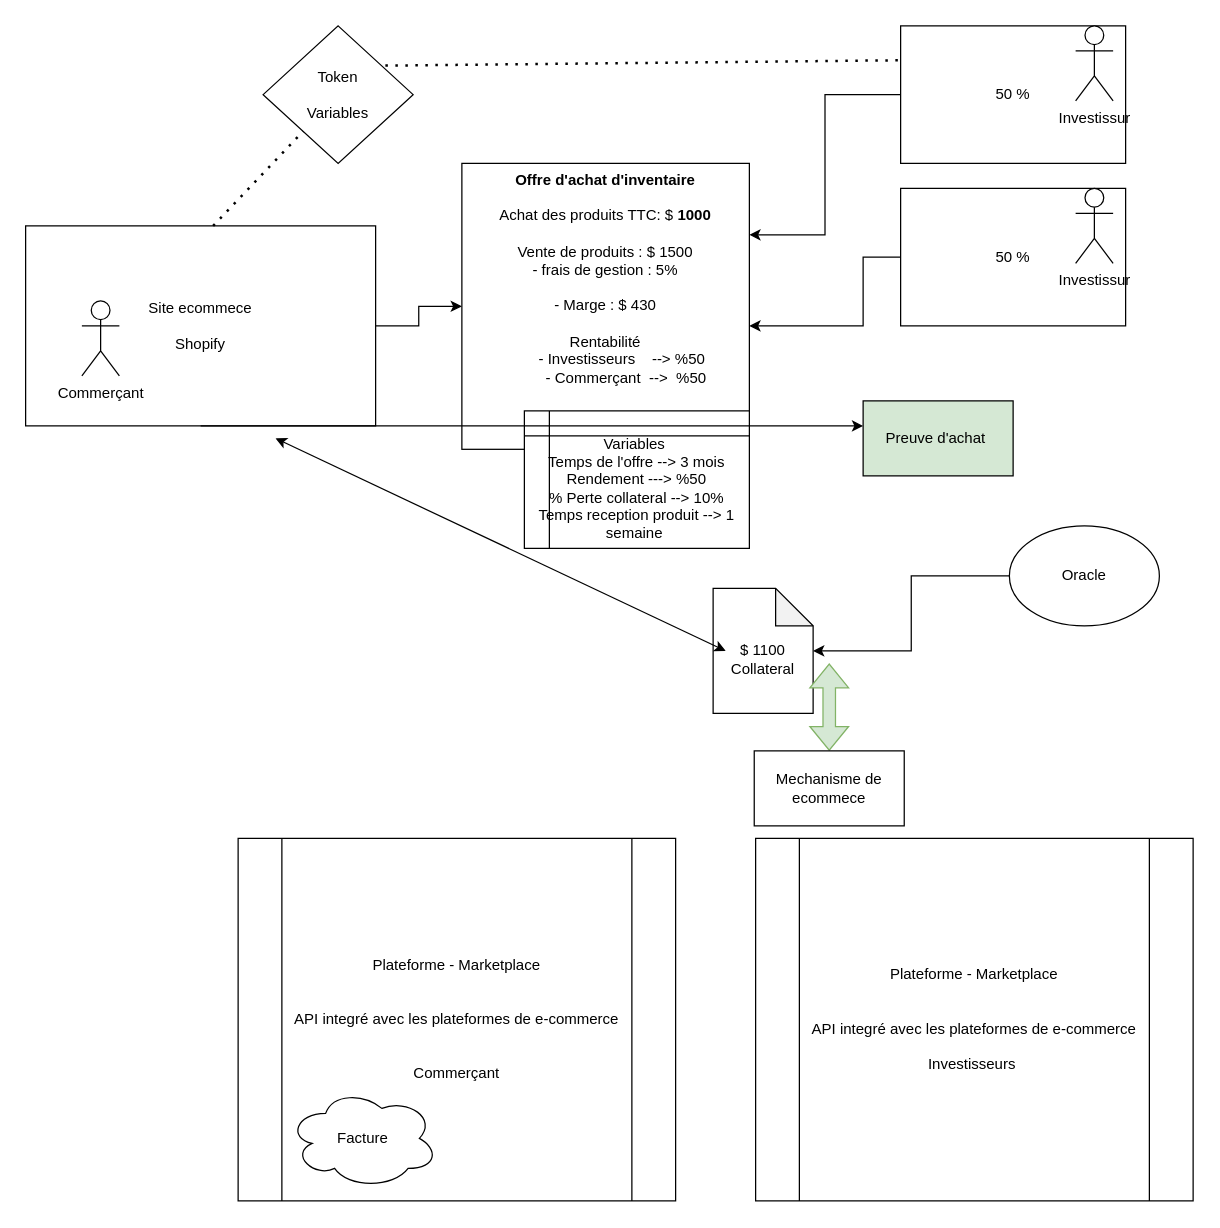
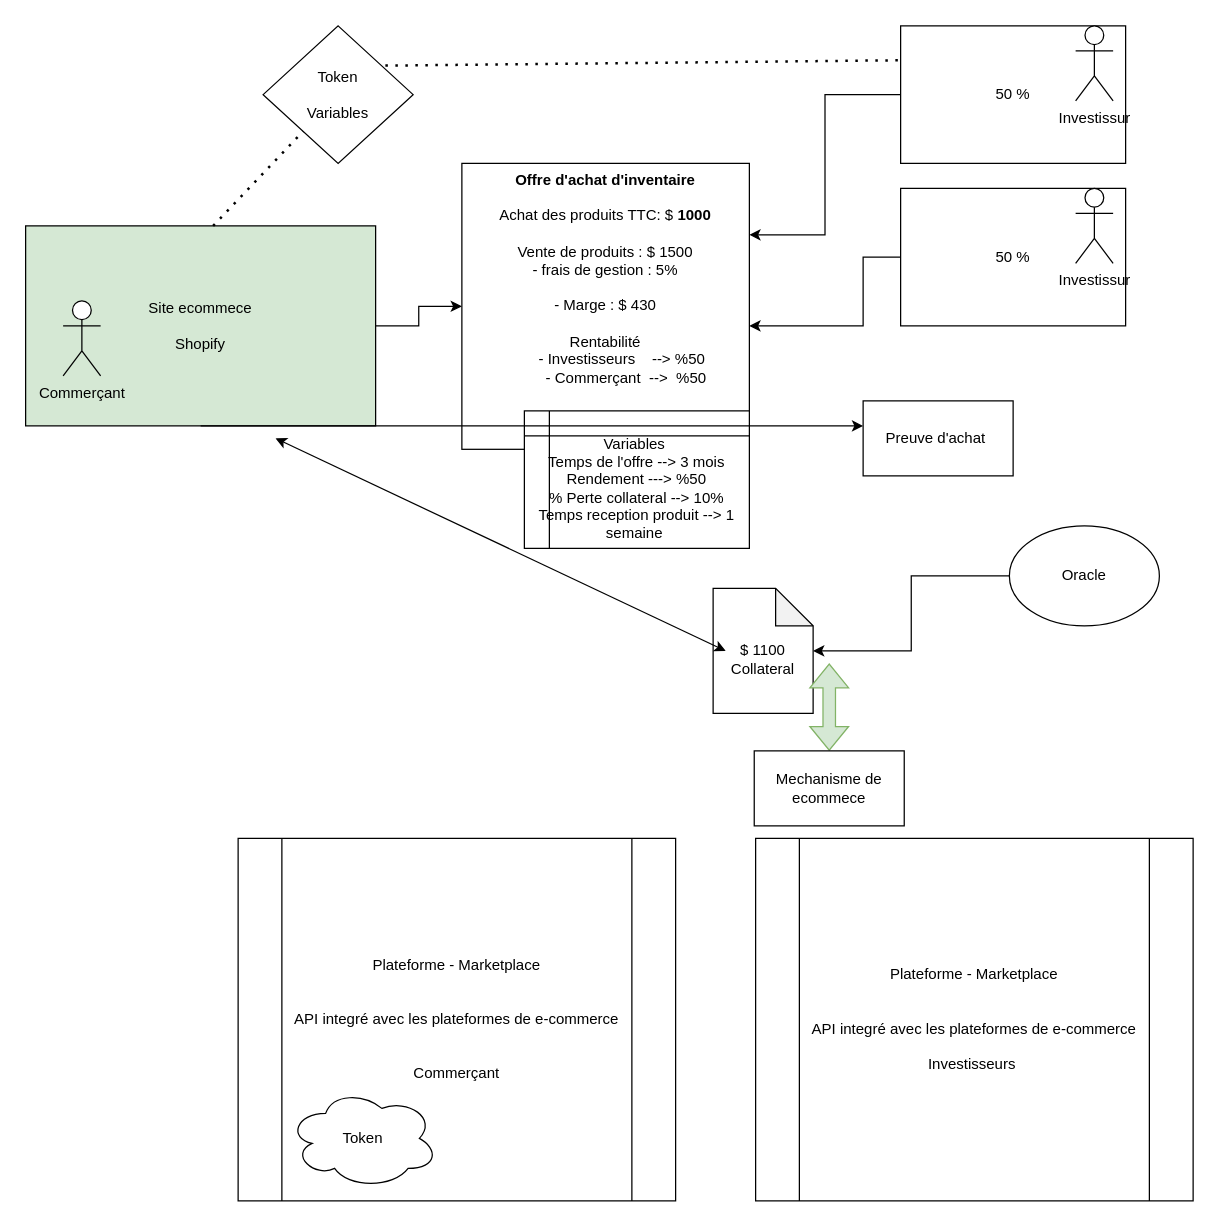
(201, 326) -> (201, 326)
(101, 338) -> (82, 338)
(938, 438) -> (938, 438)
(363, 1138) -> (363, 1138)
